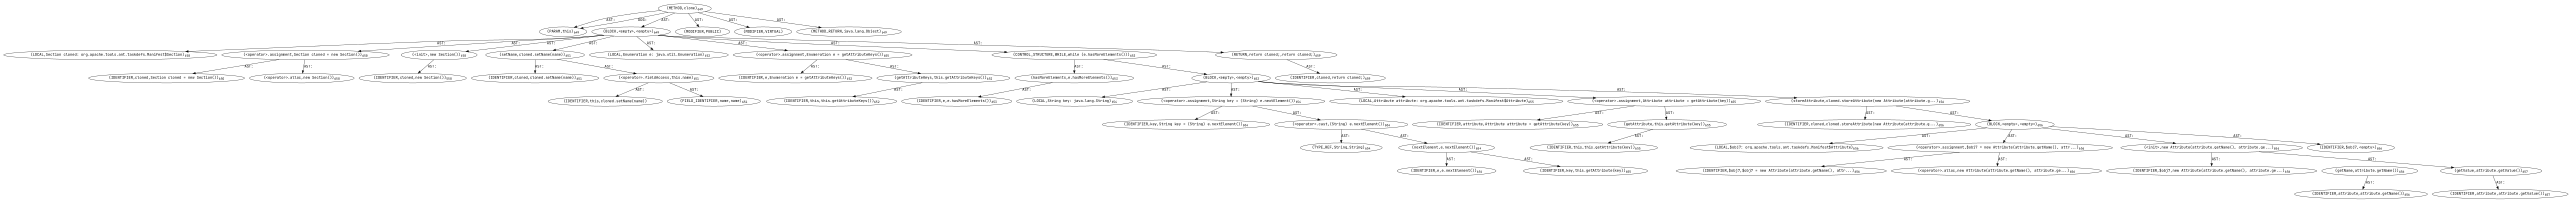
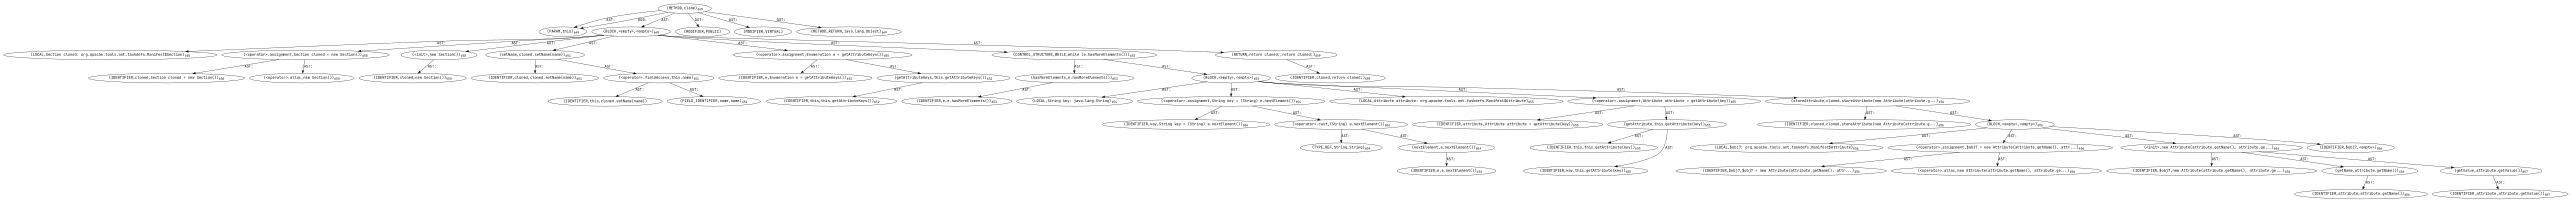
(659, 55) -> none
(1514, 159) -> (1651, 158)
none -> (2291, 159)
